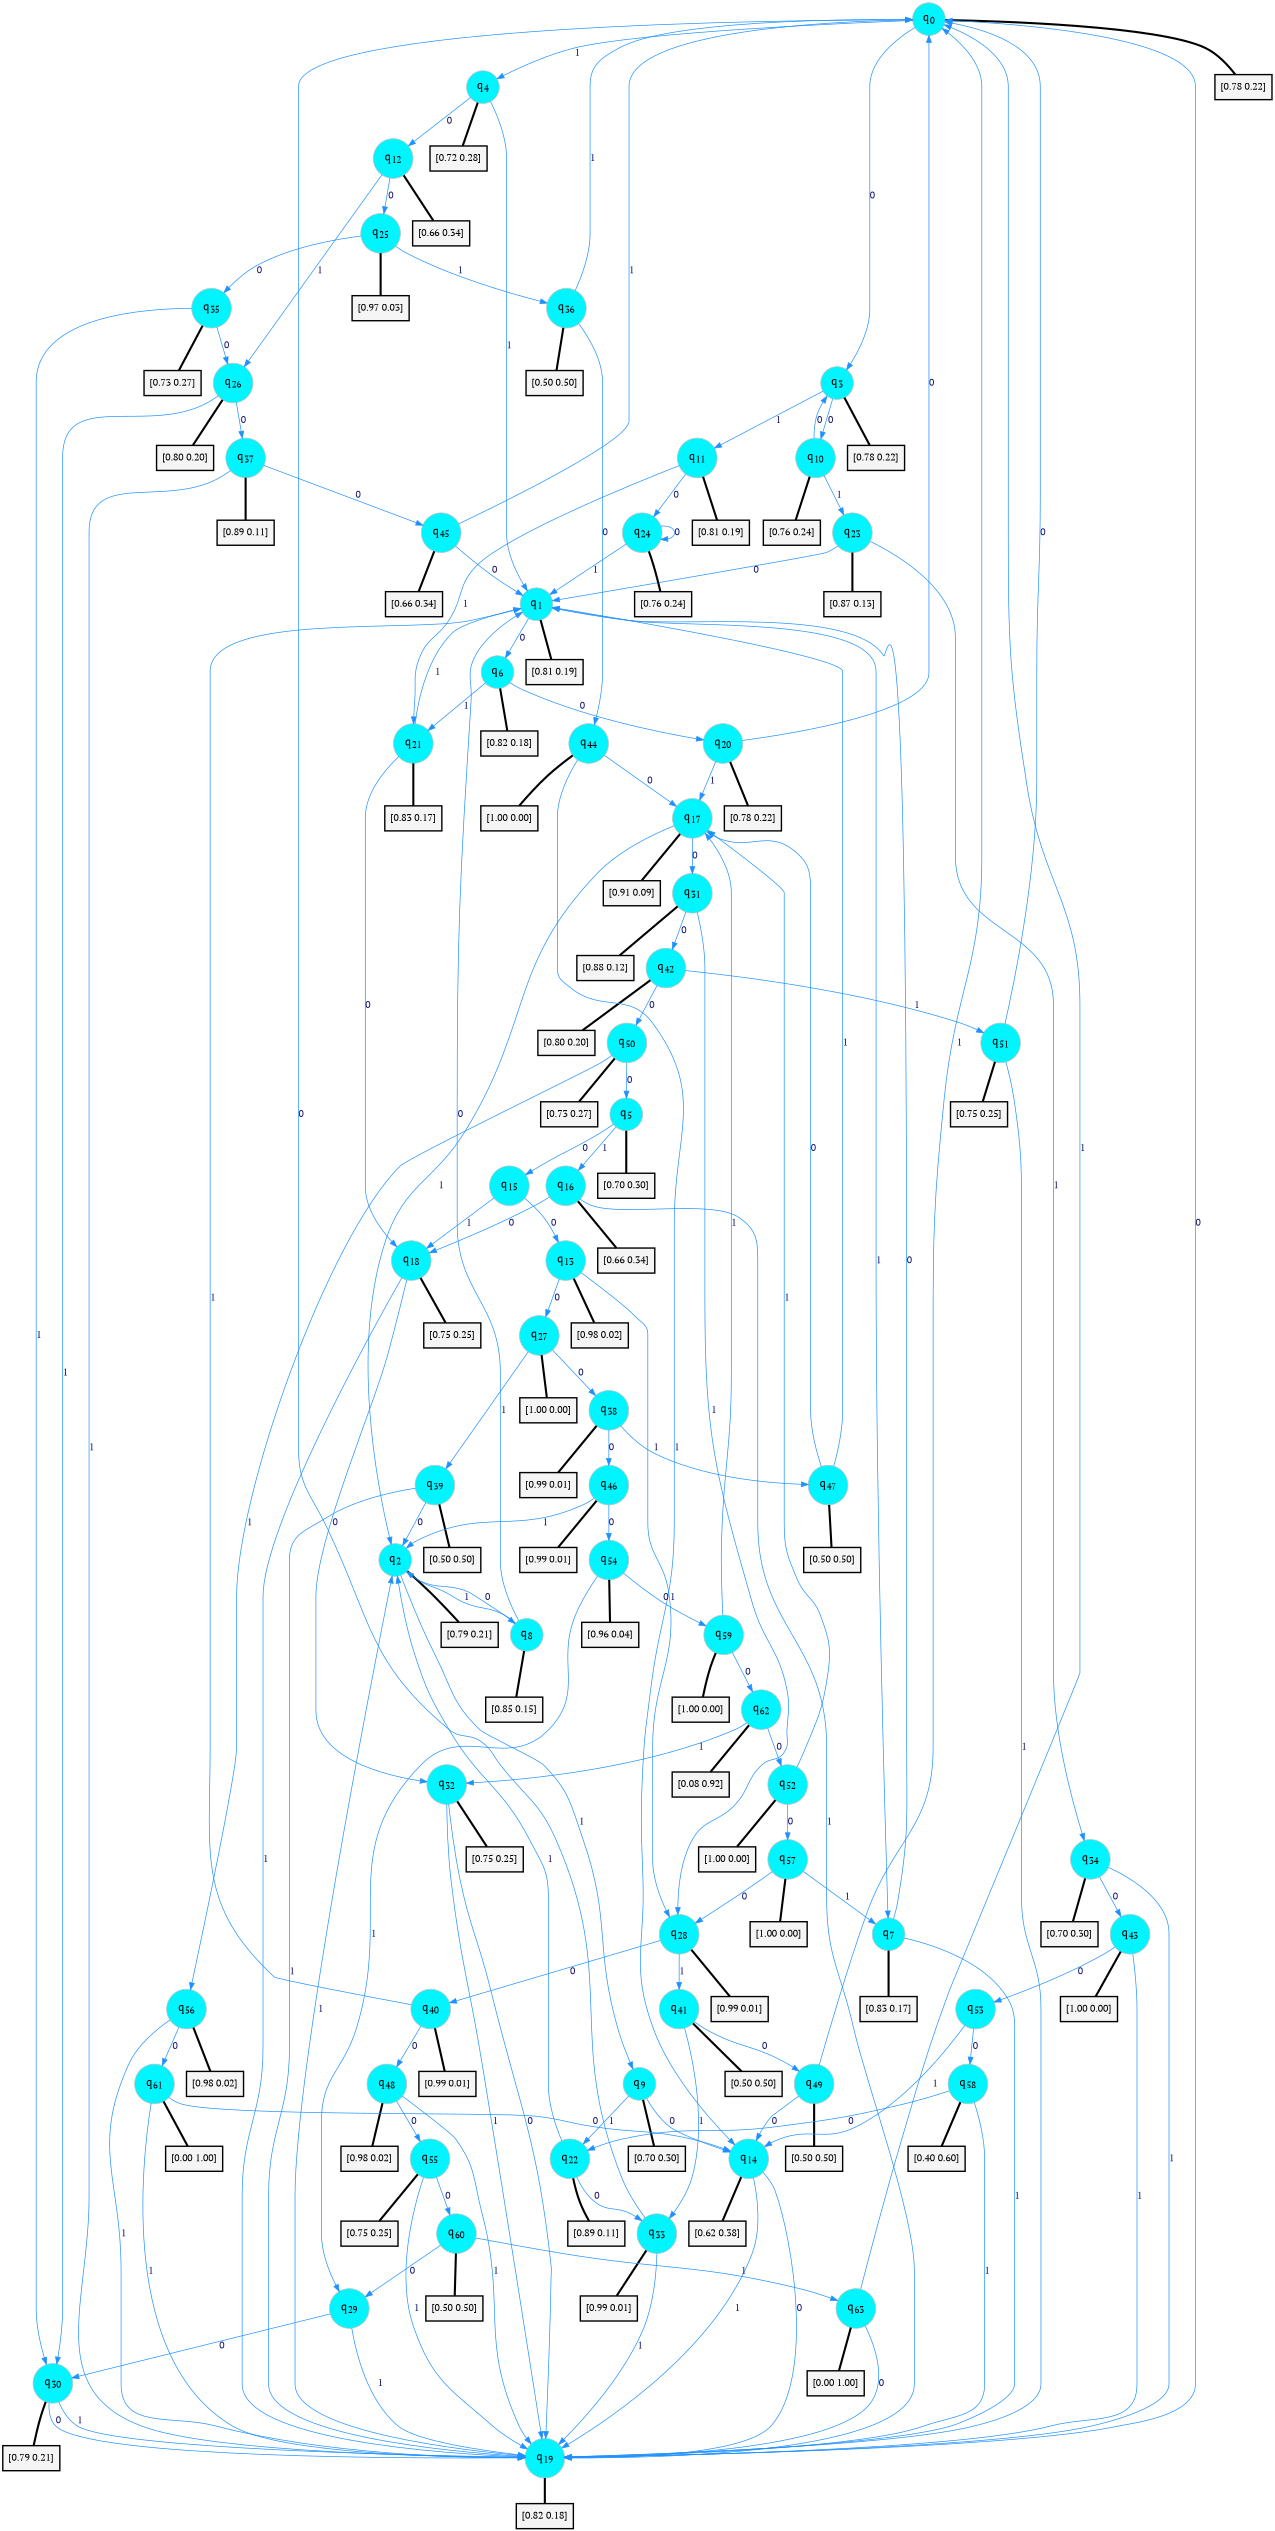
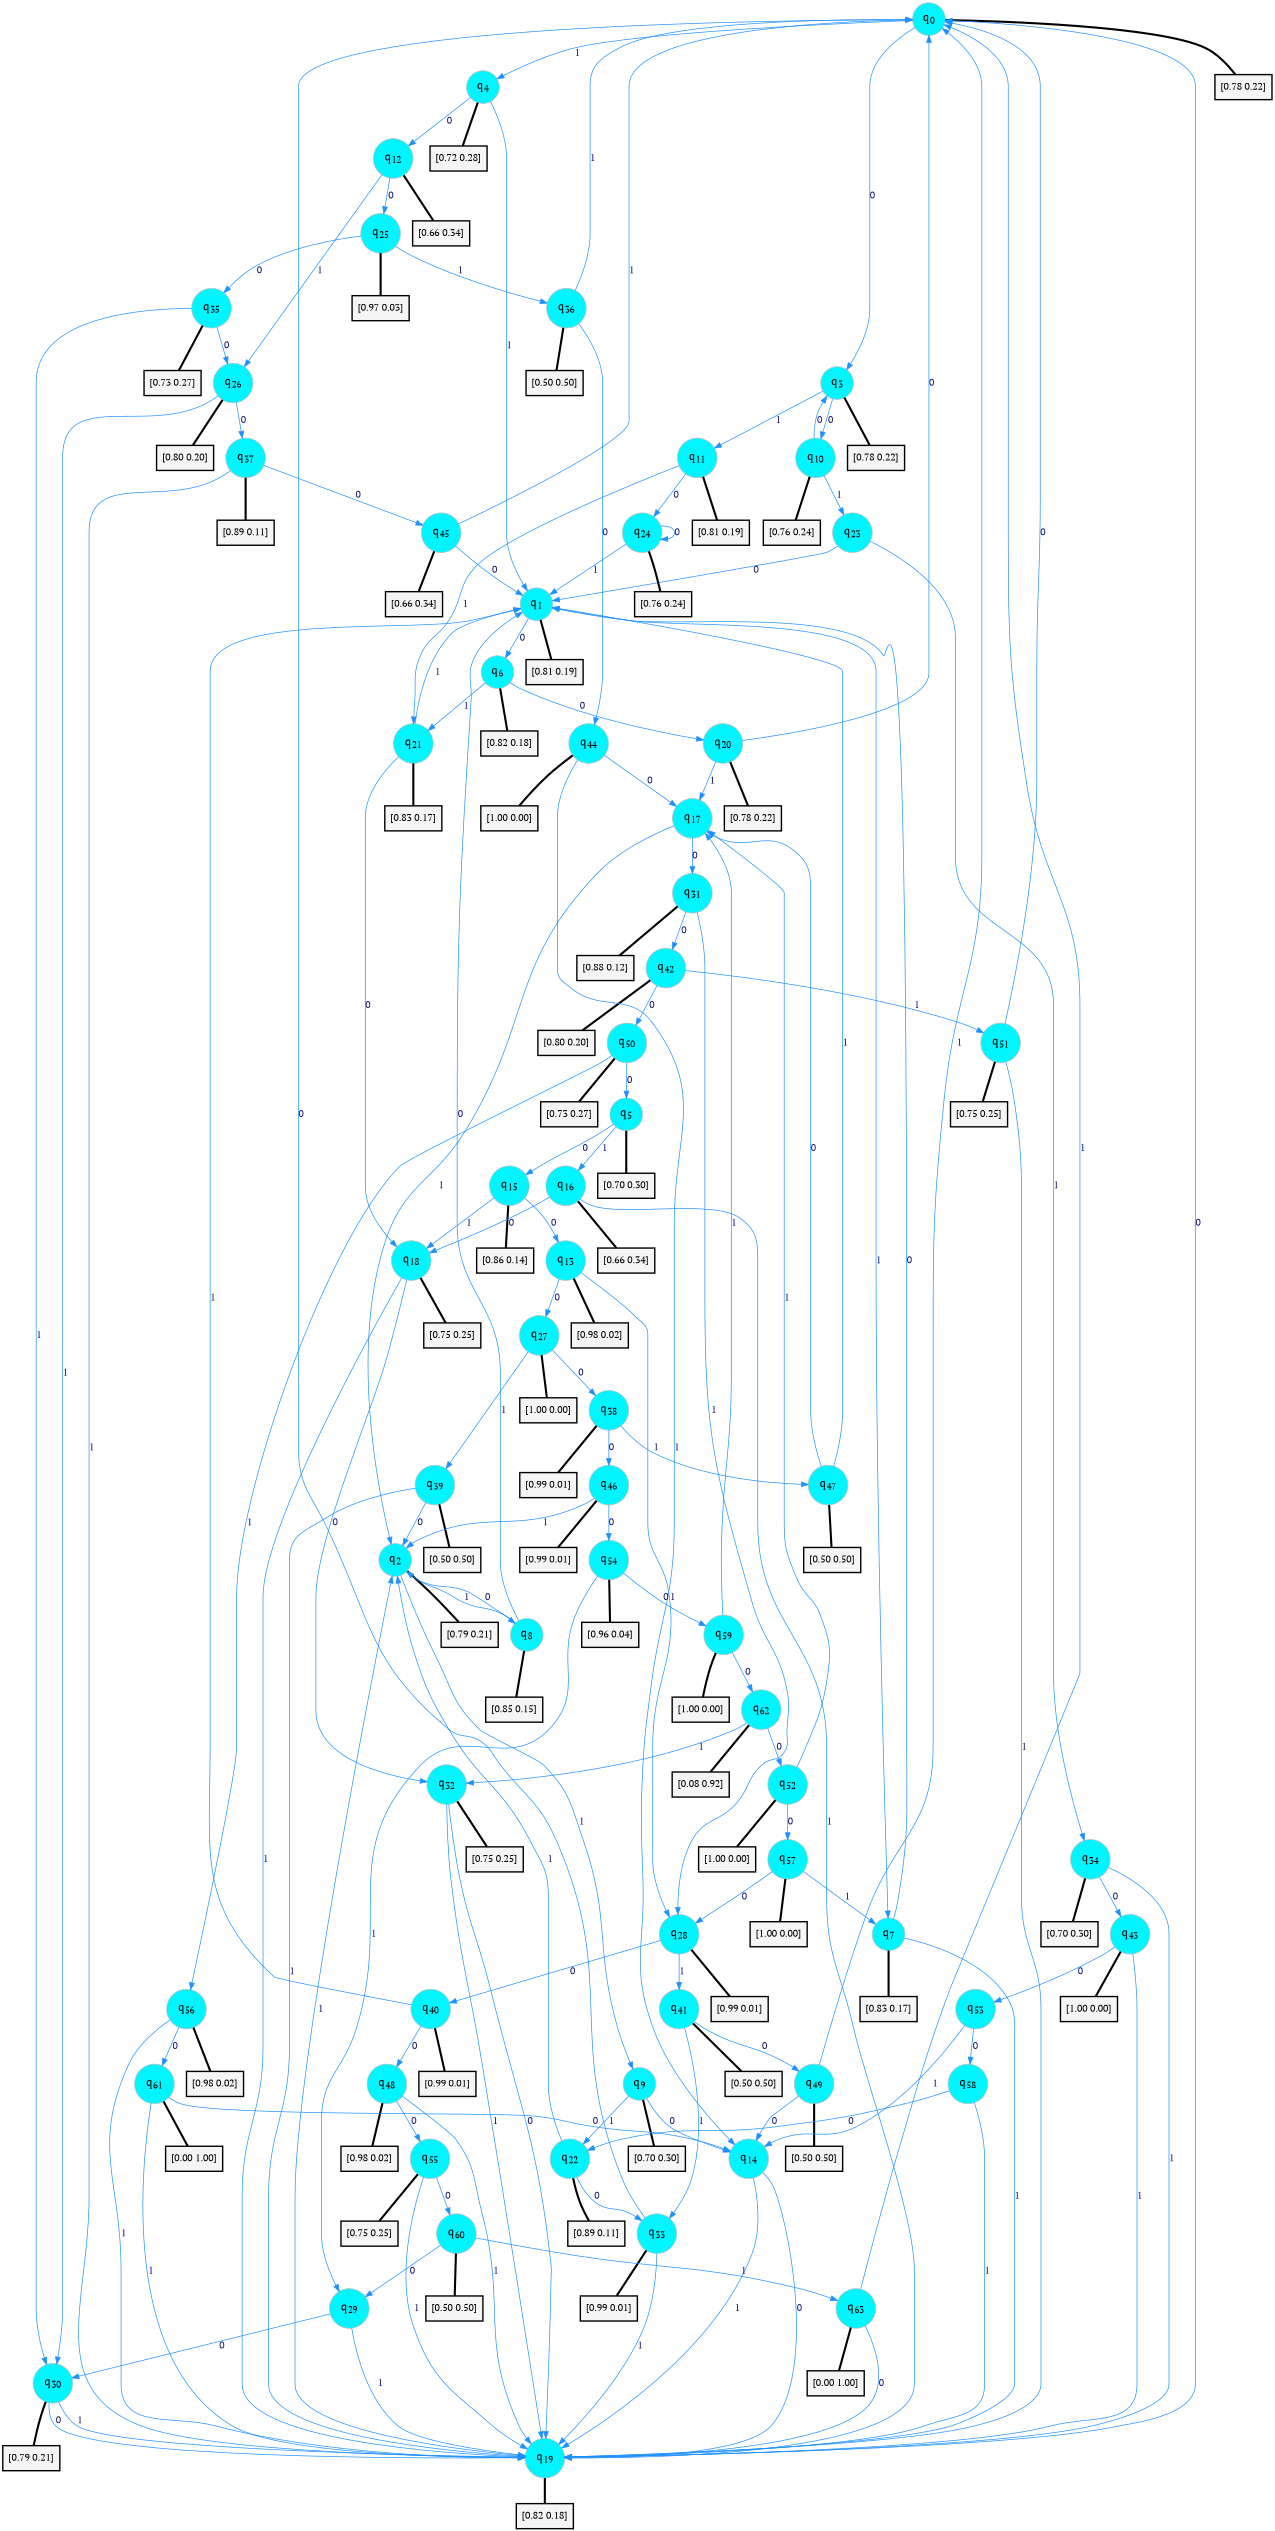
(852, 604) -> none
(632, 893) -> none
none -> (505, 1261)
(937, 2159) -> none
(717, 2234) -> none
